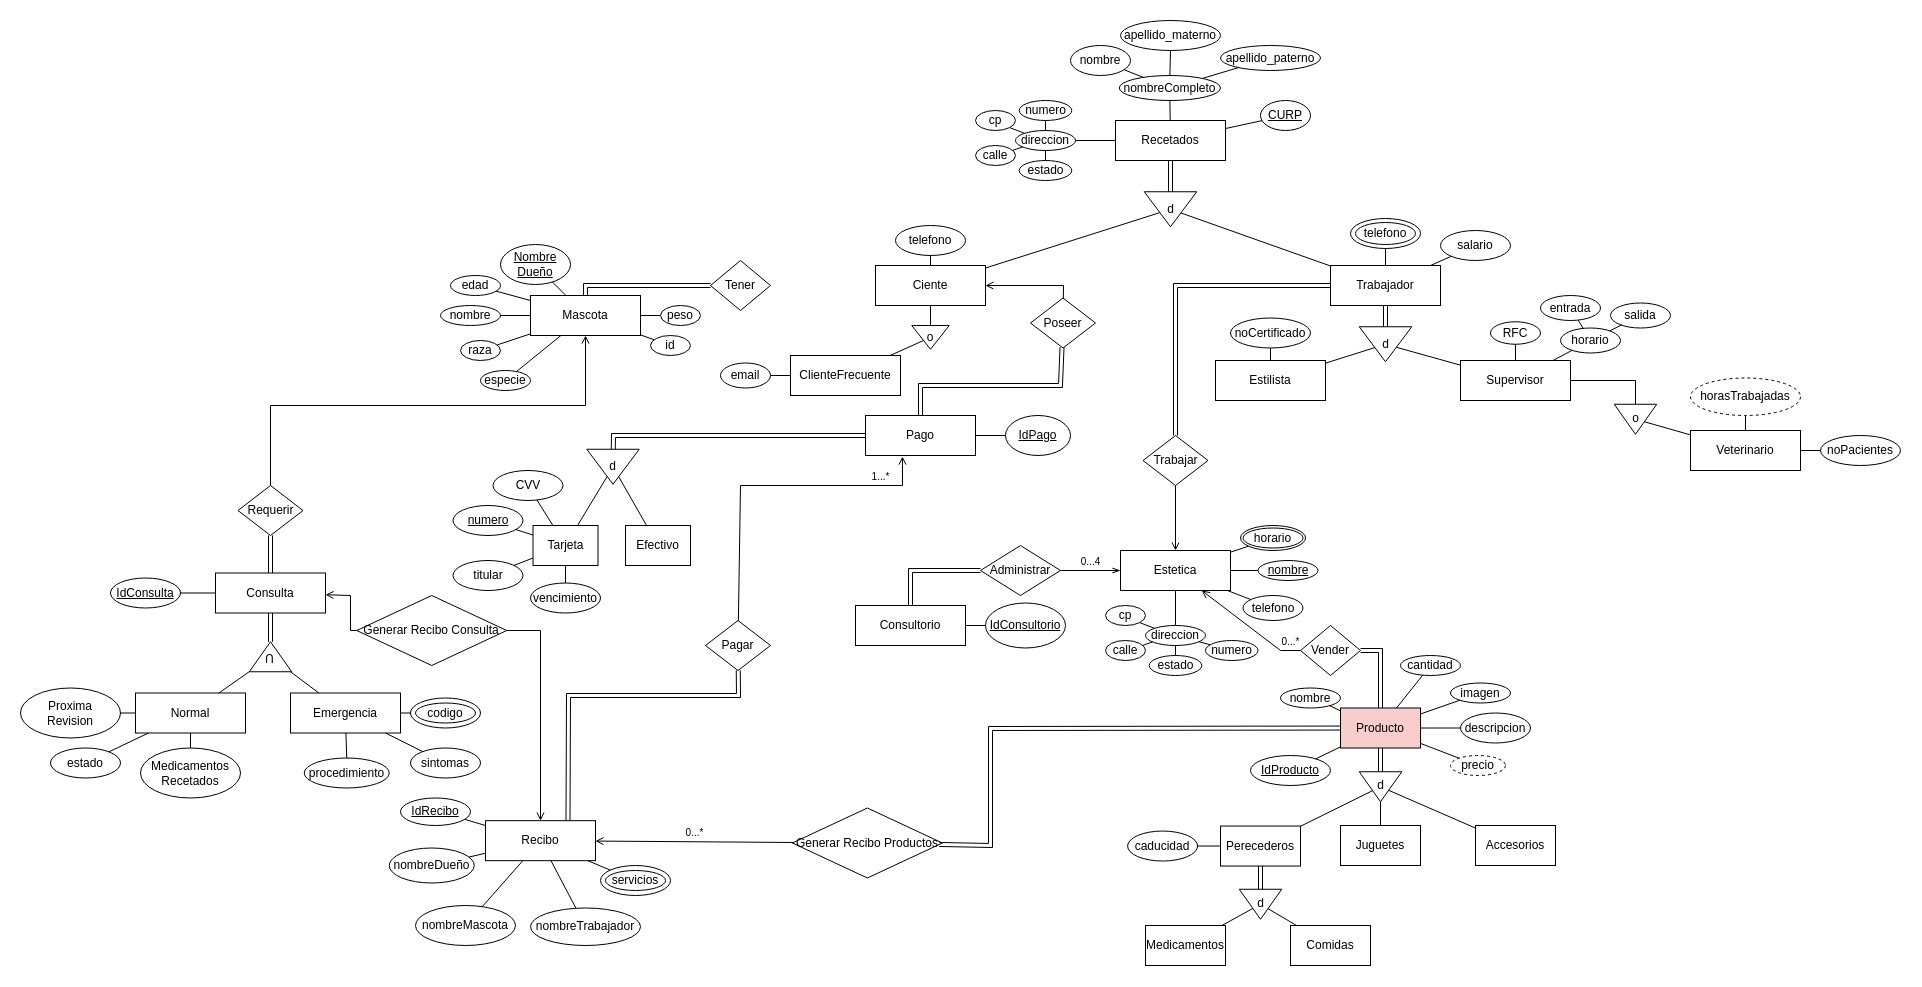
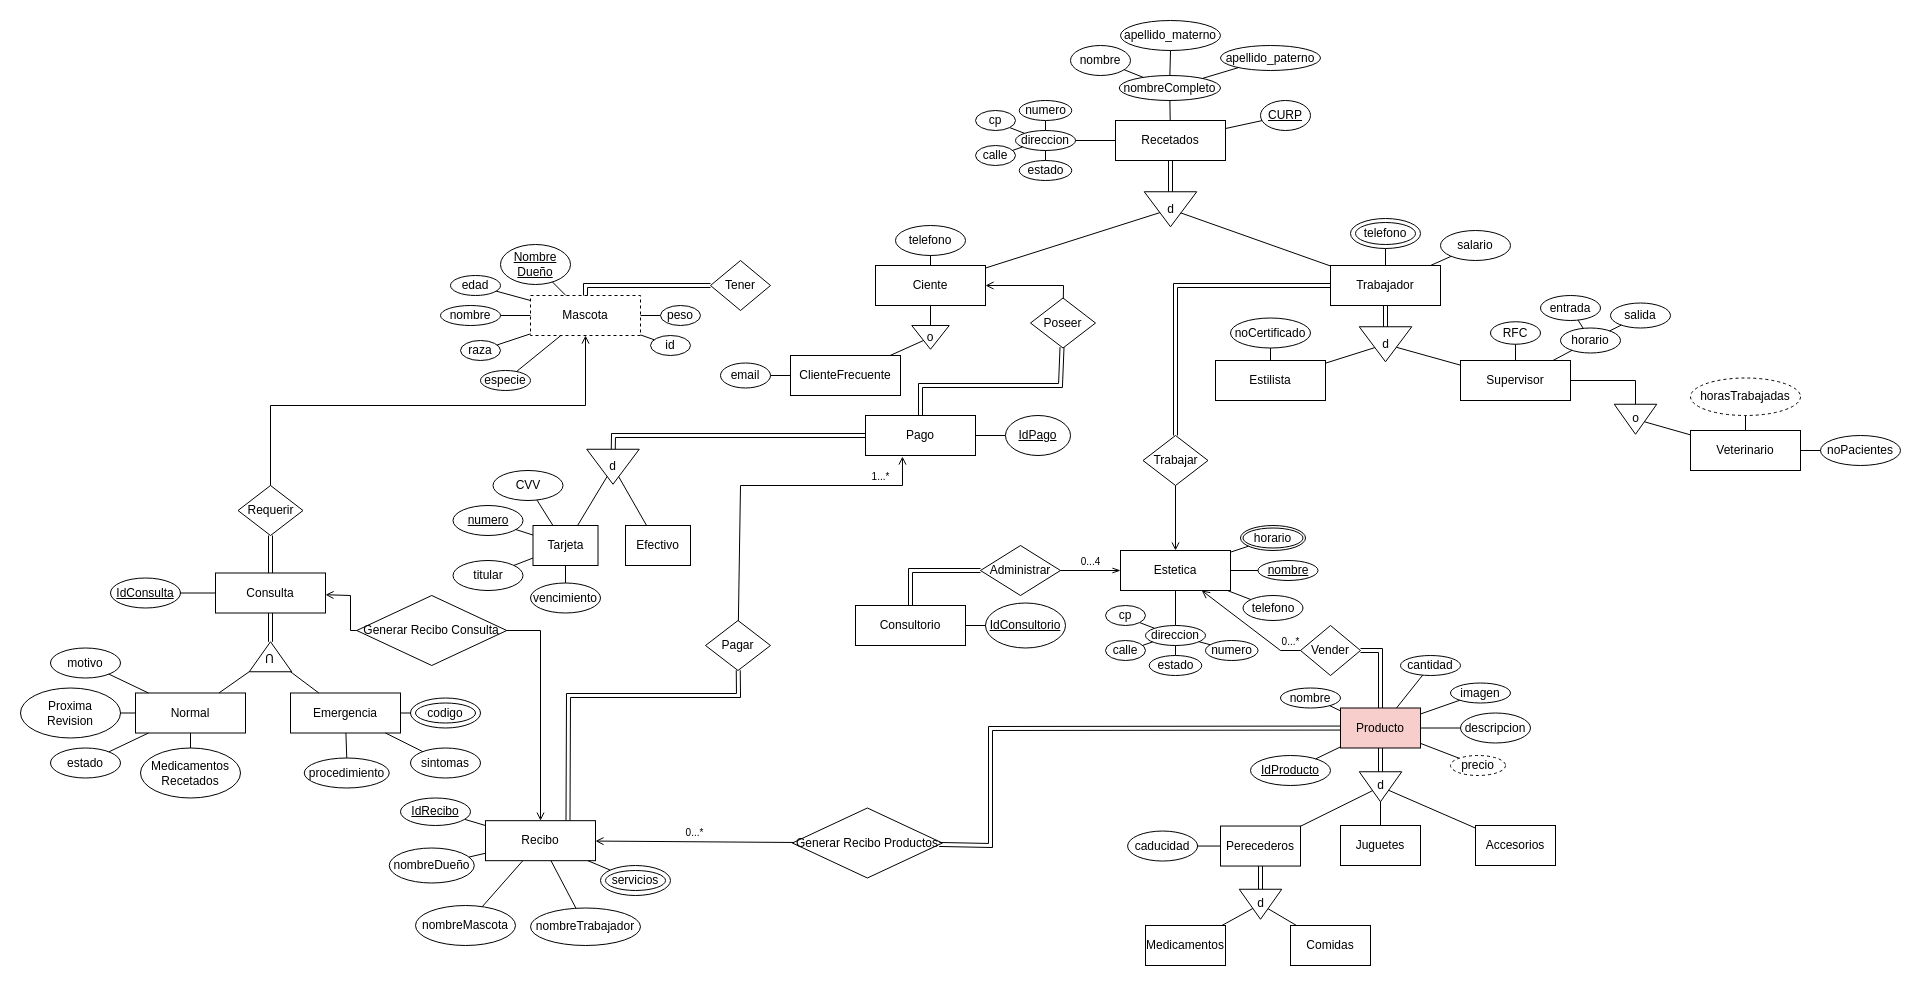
(586, 316) -> (586, 316)
none -> (86, 663)
none -> (128, 683)
